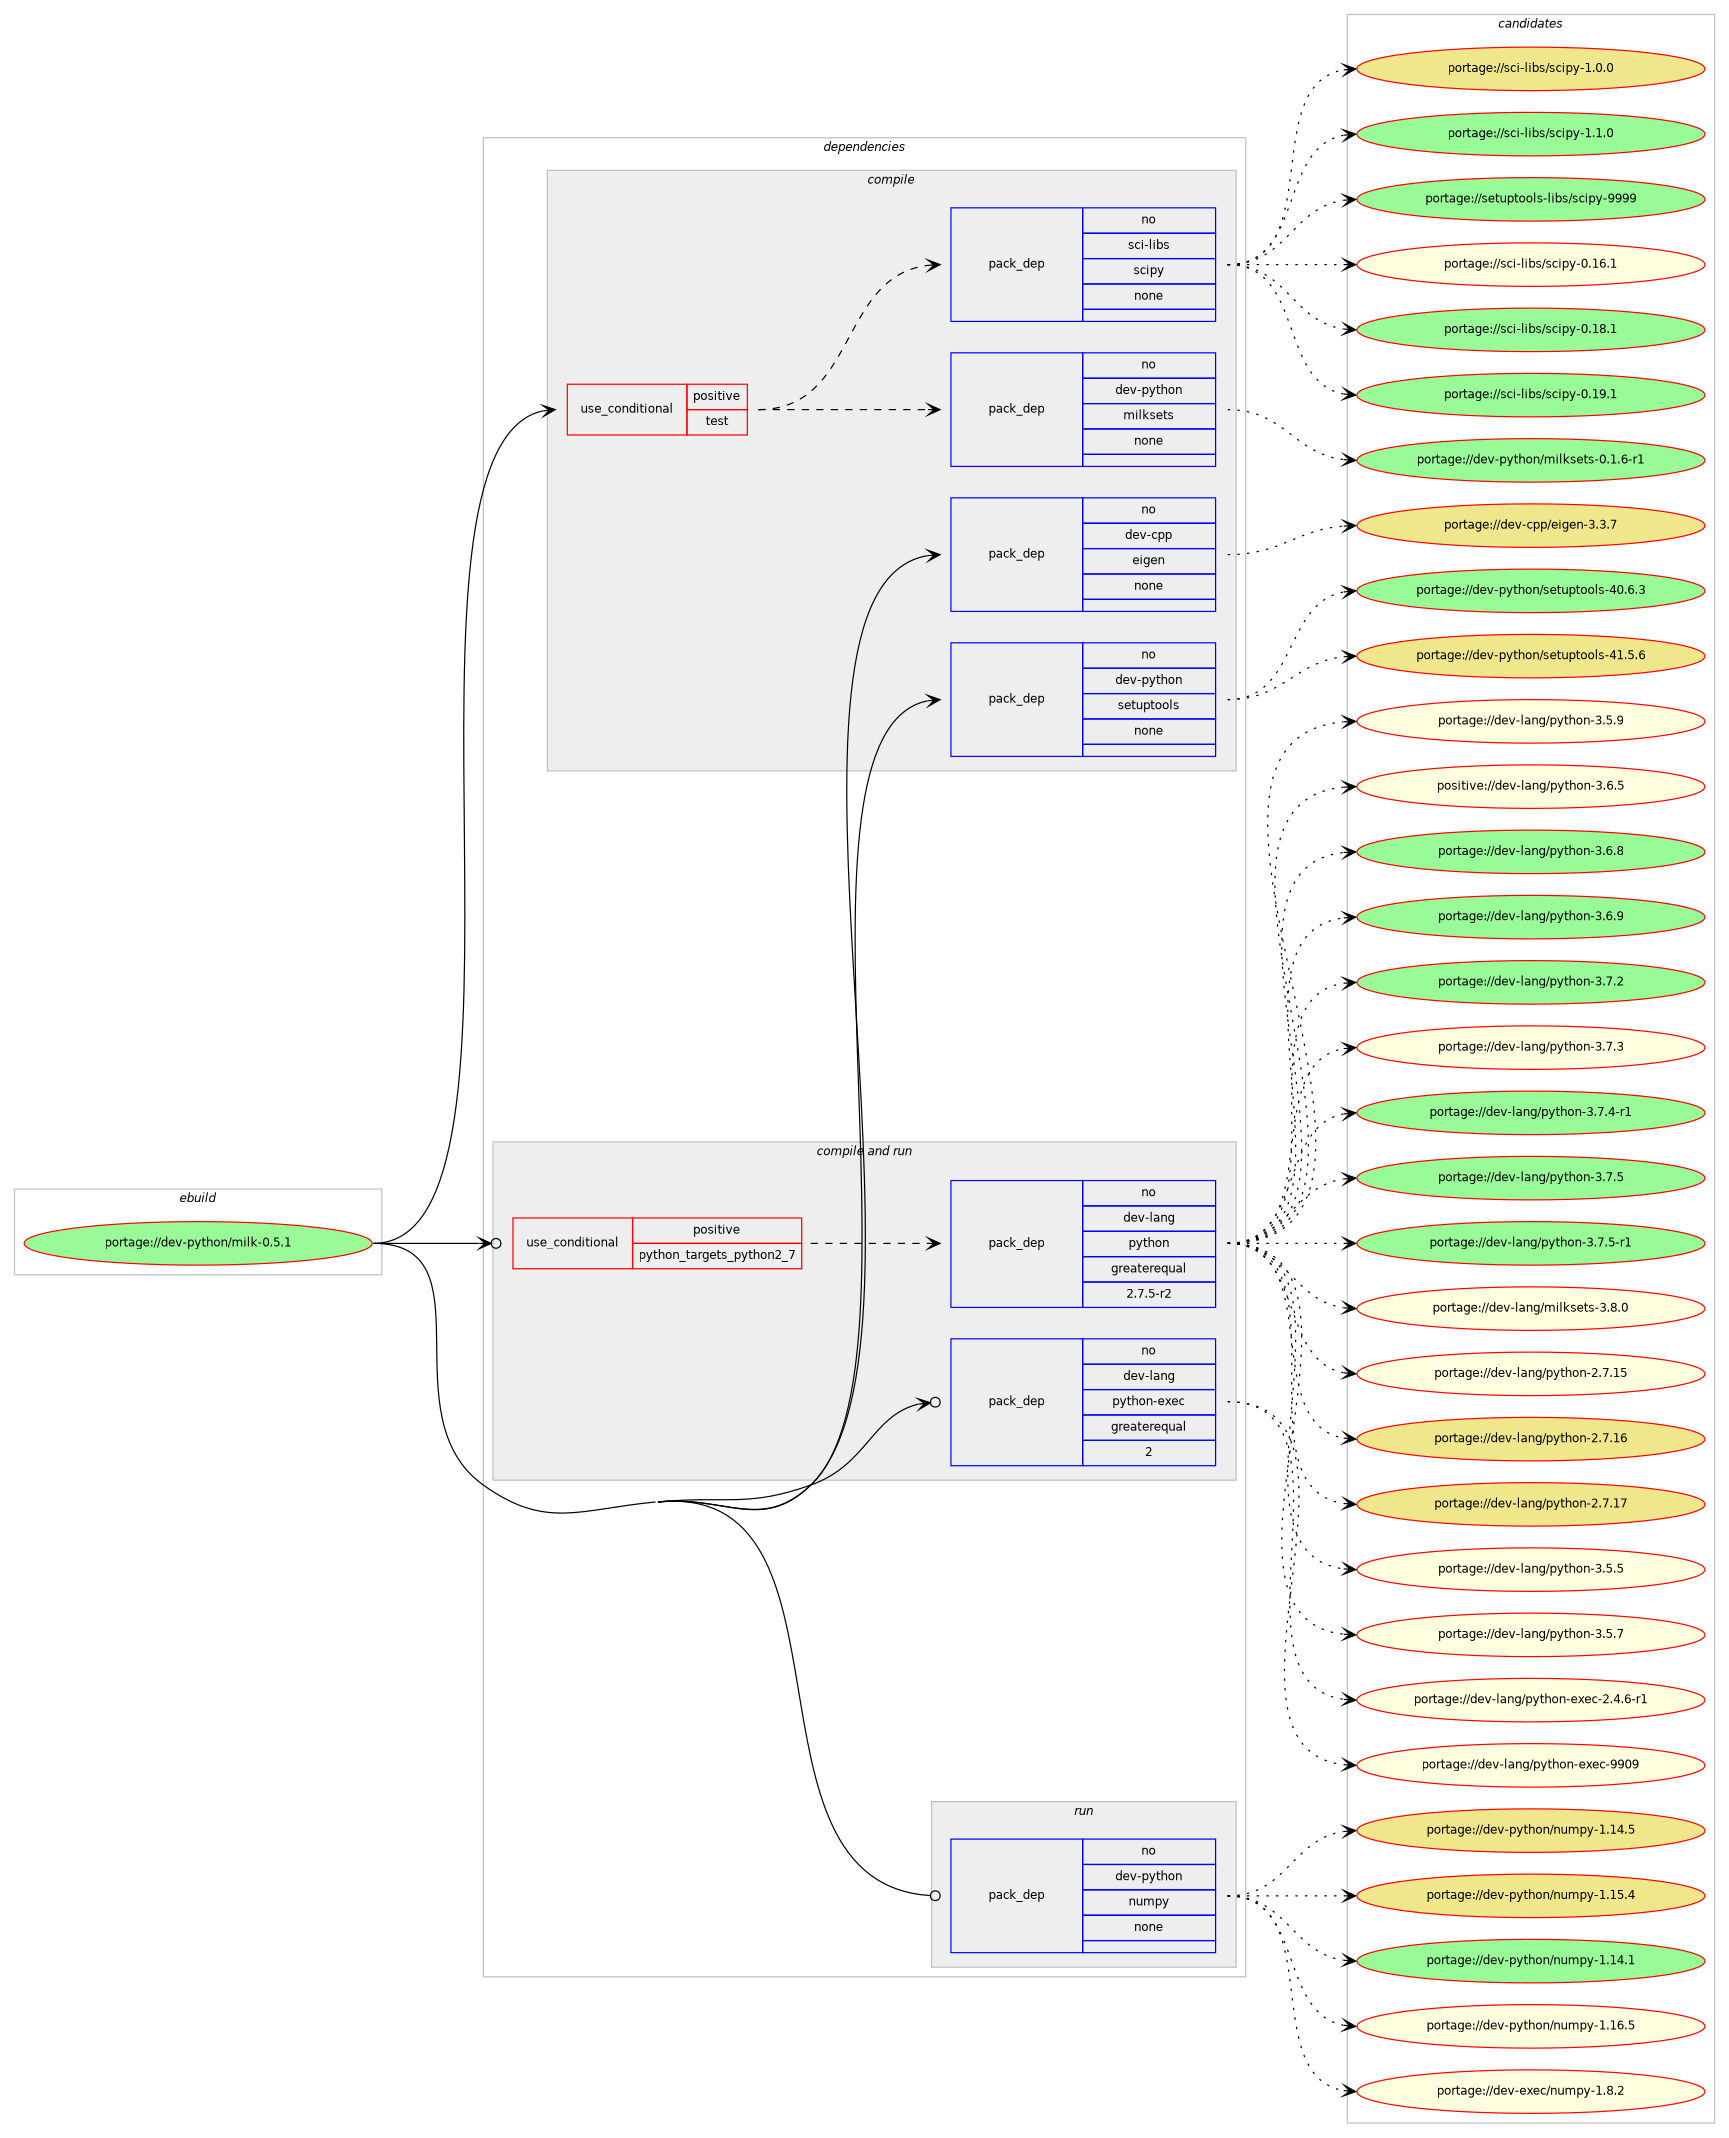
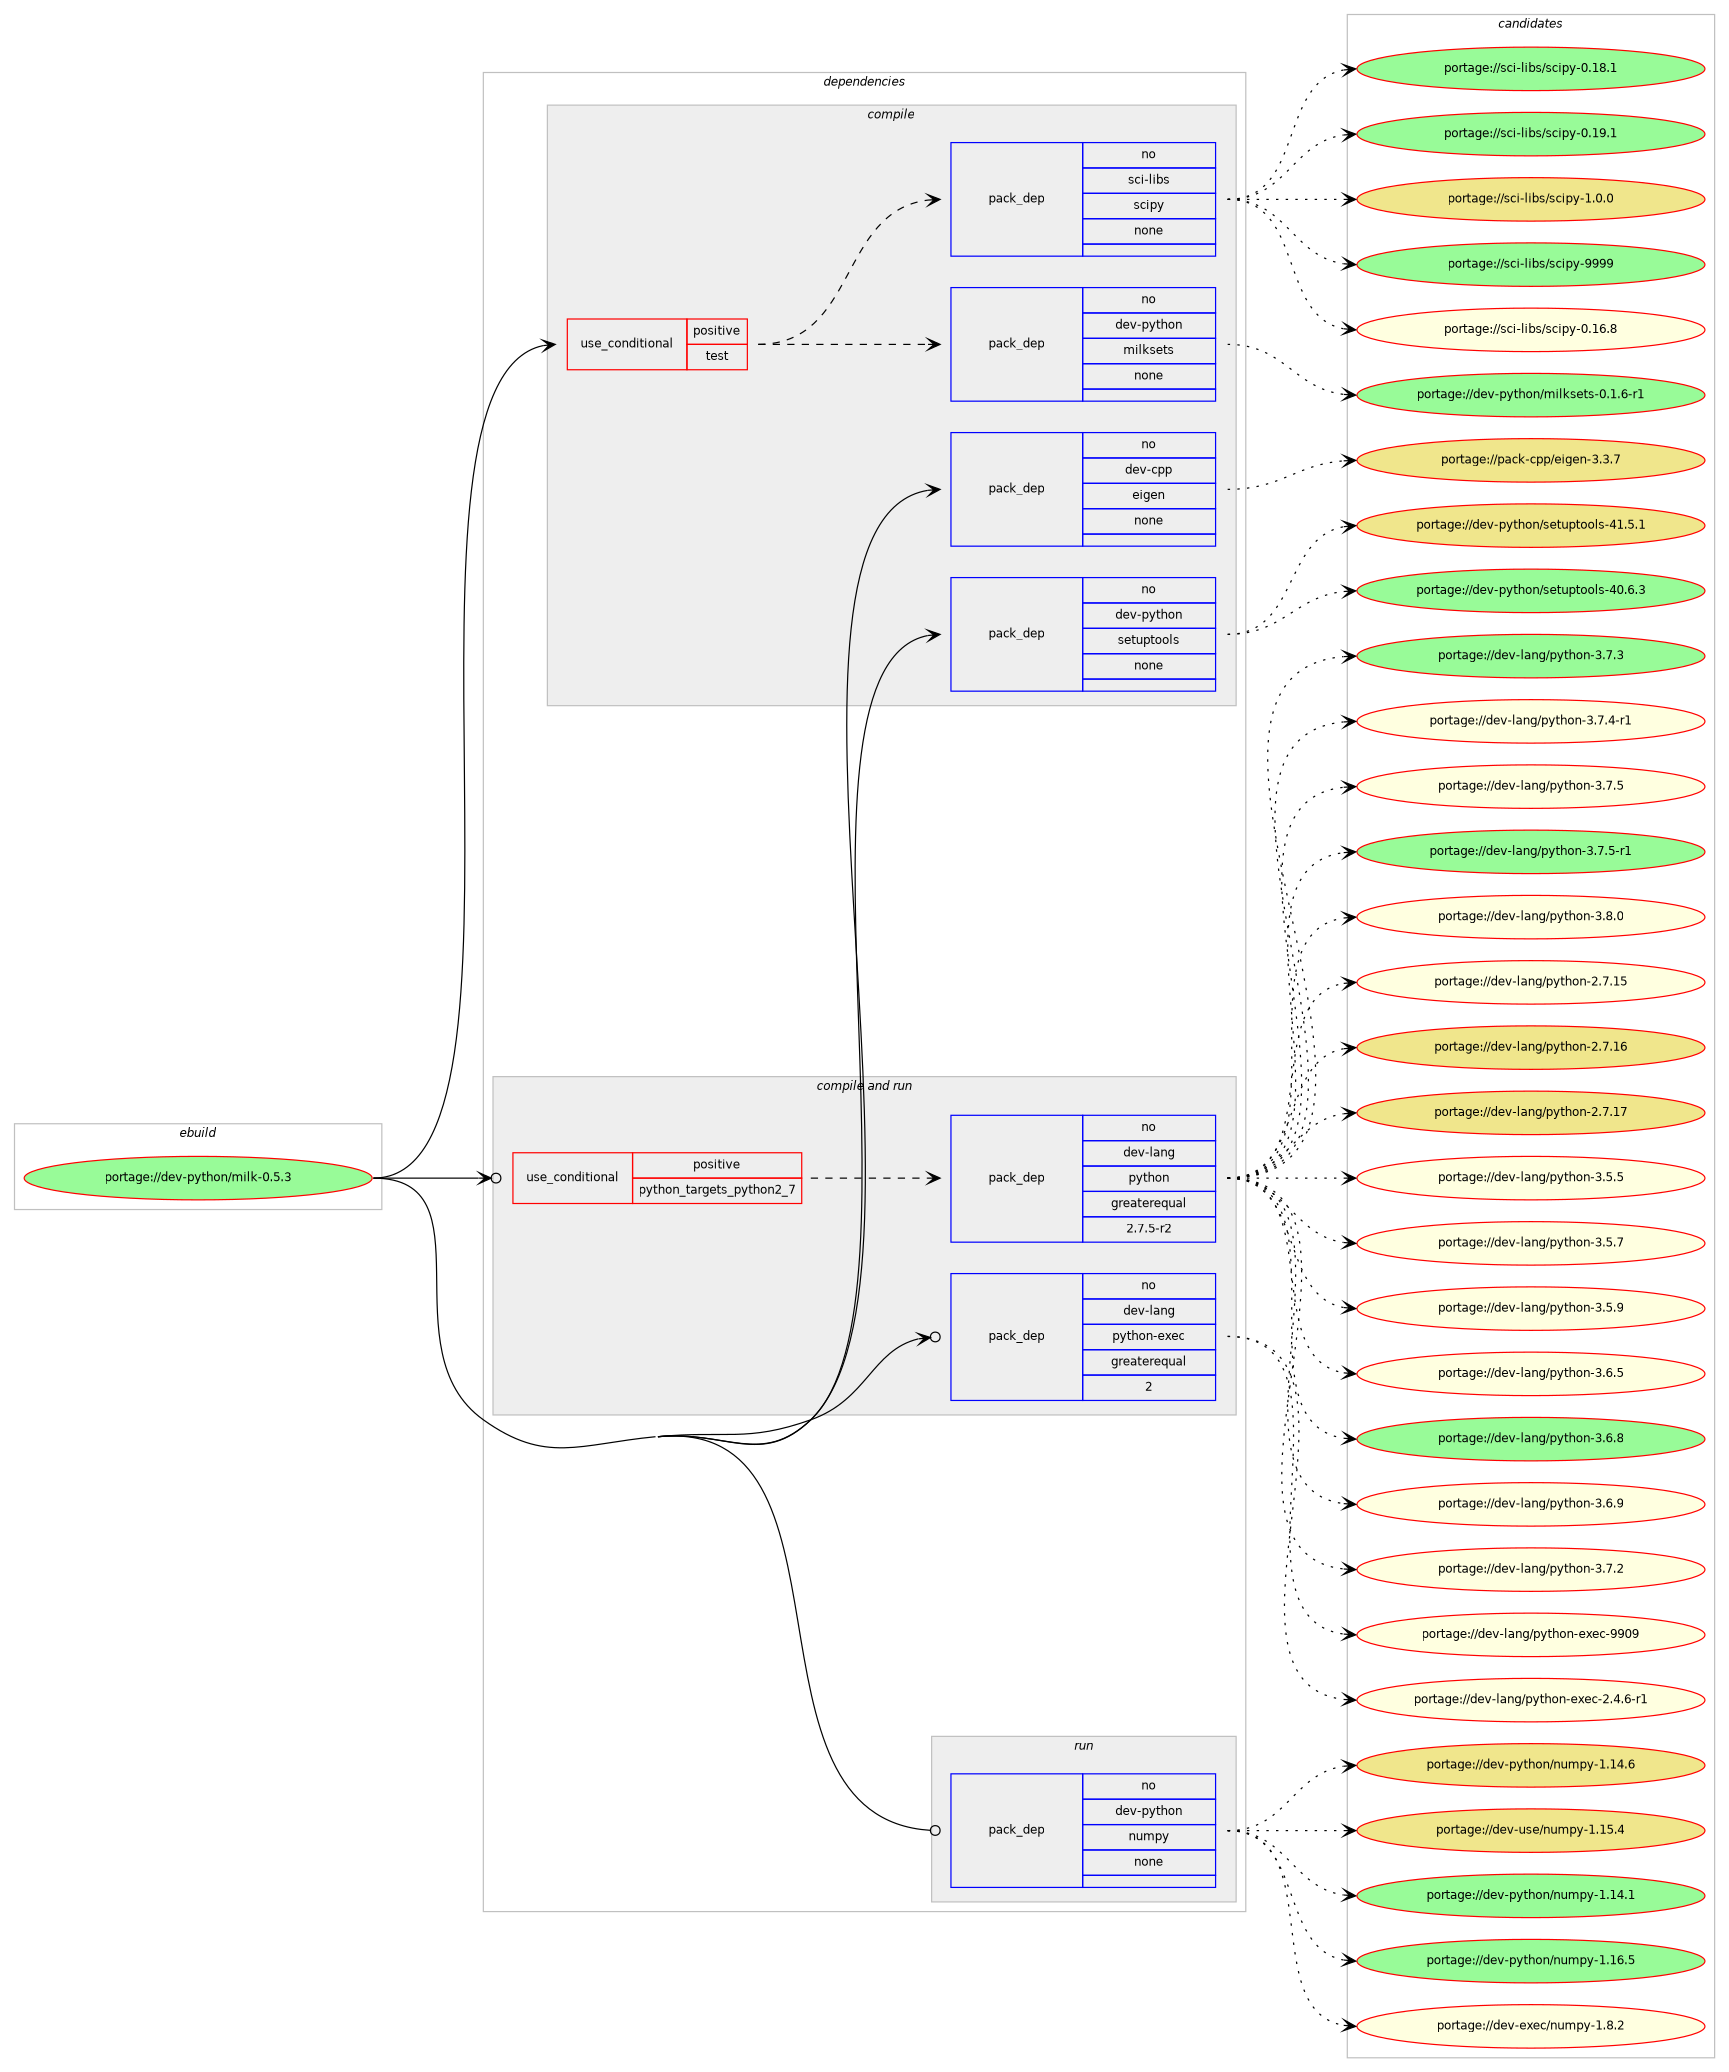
(1531, 134) -> none
(1531, 199) -> (1531, 265)
(1531, 265) -> (1531, 330)
(1531, 526) -> (1531, 460)
(1531, 656) -> (1531, 526)
(1531, 787) -> (1531, 1374)
(1531, 917) -> (1531, 1504)
(1531, 982) -> (1531, 1570)
(1531, 1048) -> (1531, 656)
(1531, 1113) -> (1531, 721)
(1531, 1178) -> (1531, 787)
(198, 1243) -> (198, 1178)
(1531, 1309) -> (1531, 917)
(1531, 1831) -> (1531, 1765)
(1531, 1896) -> (1531, 1831)
(1531, 2026) -> (1531, 1961)
